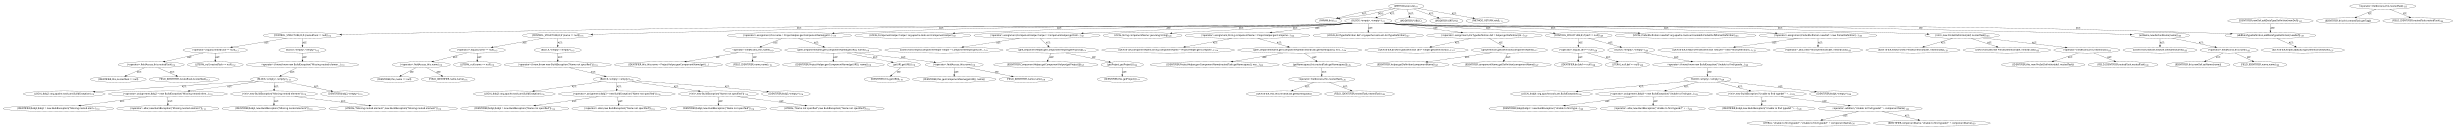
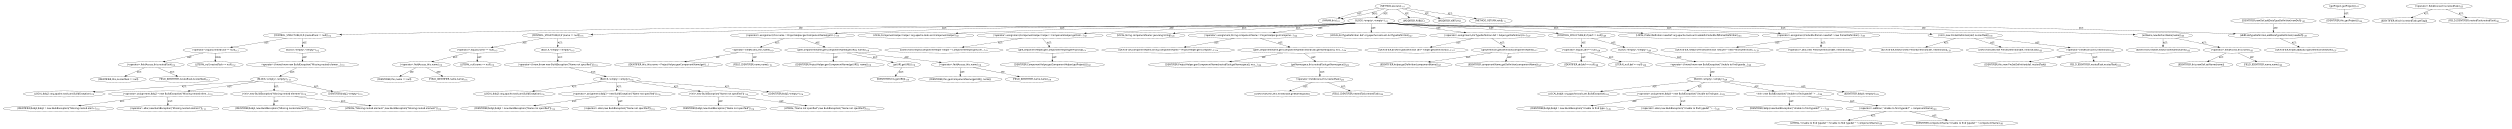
(218, 57) -> (219, 57)
(1087, 57) -> none
